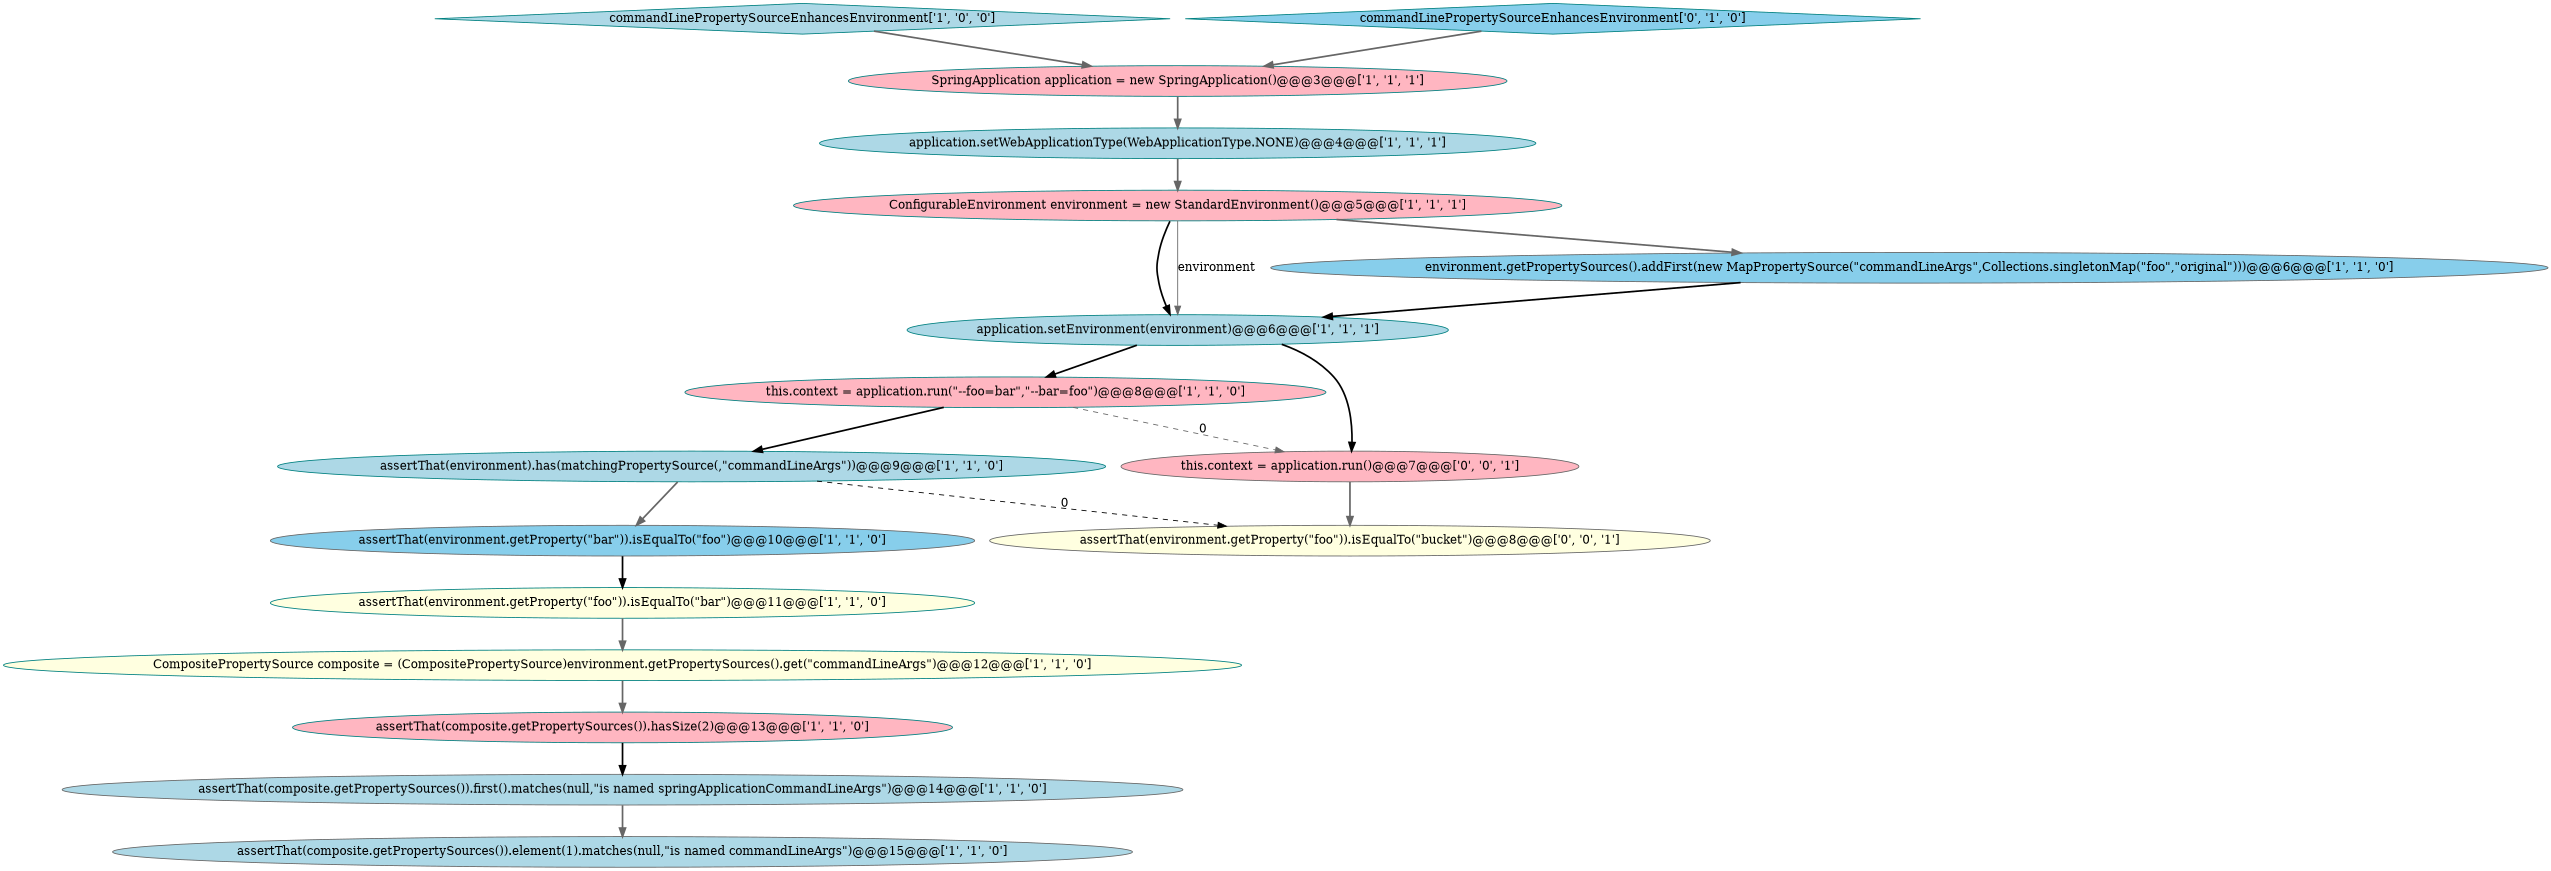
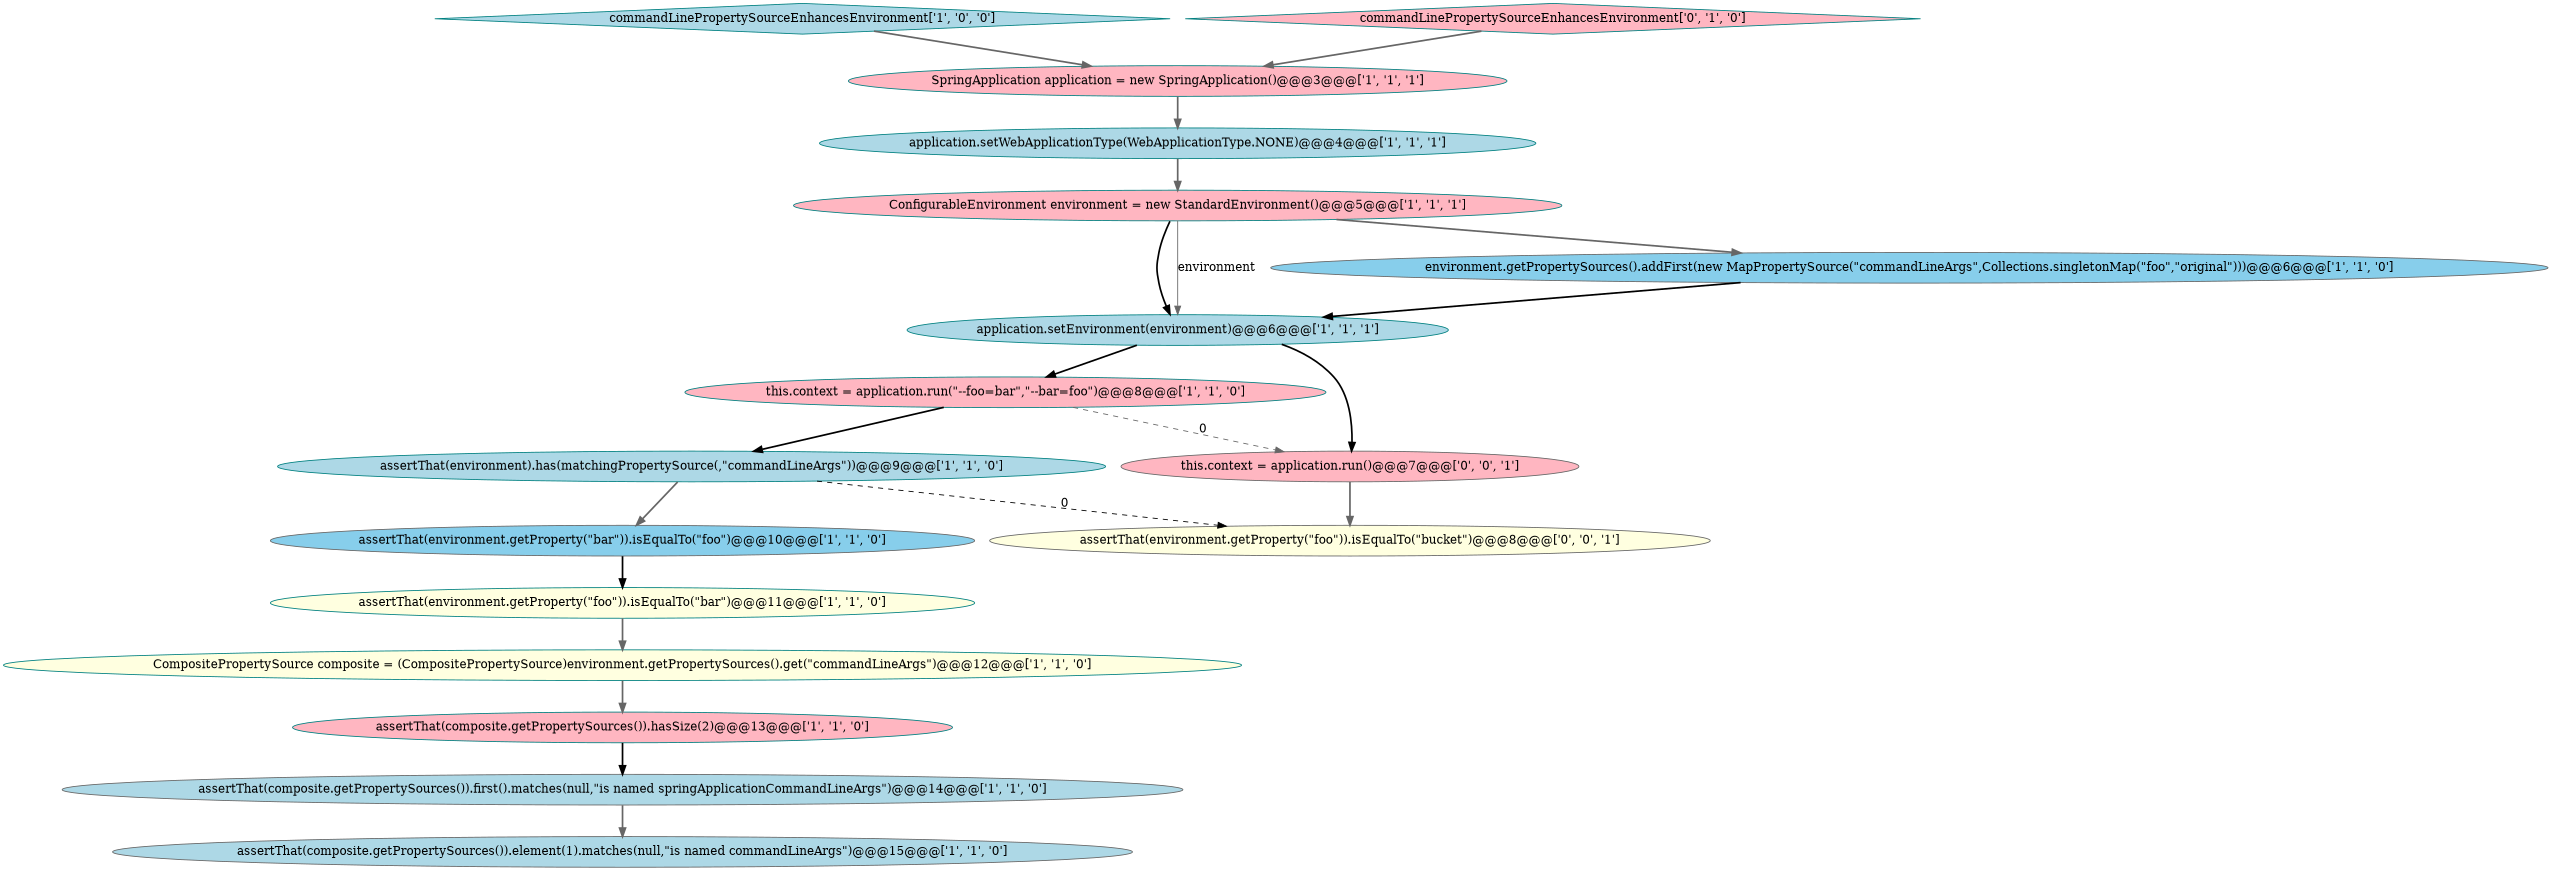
(1553, 19) -> (1553, 19)
